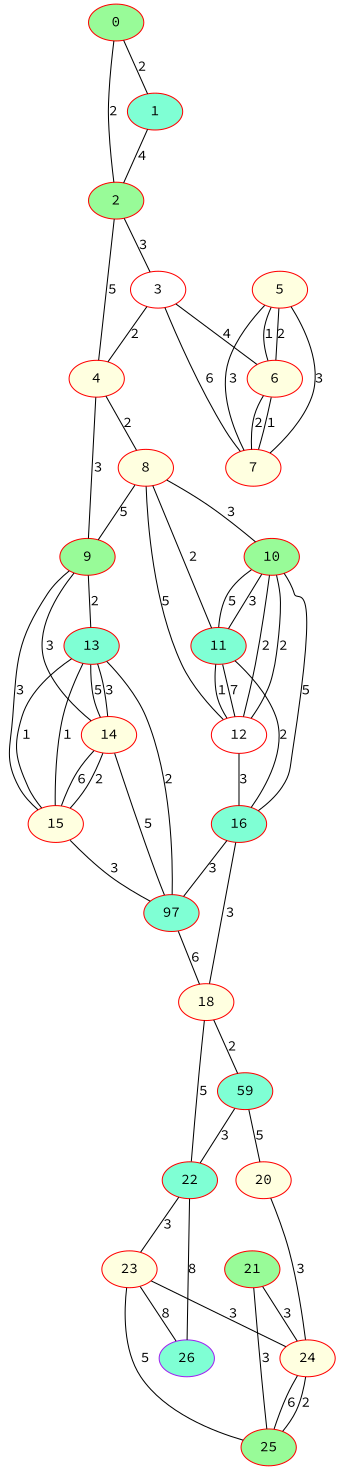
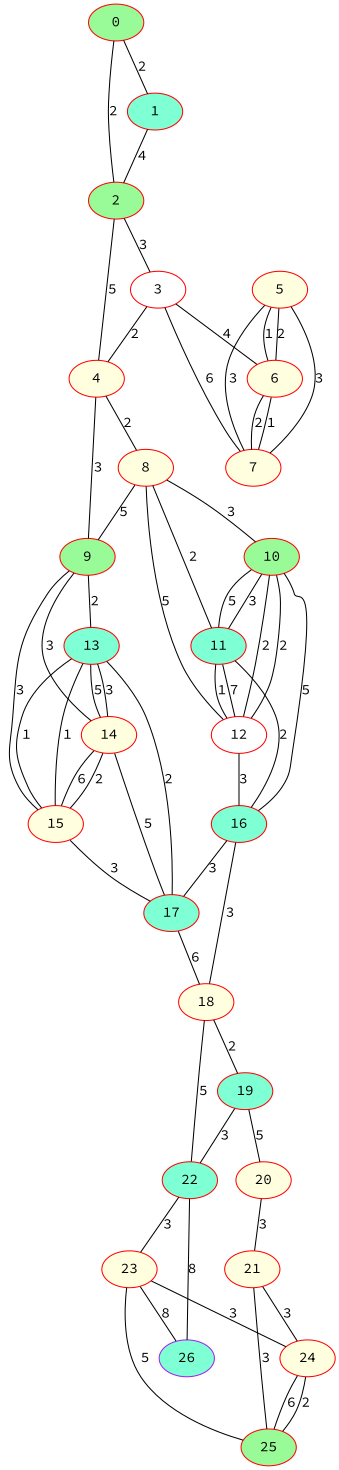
(171, 913) -> (171, 913)
(245, 1091) -> (245, 1091)
(293, 1268) -> (258, 1225)
(252, 1269) -> (252, 1269)
